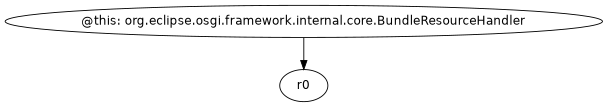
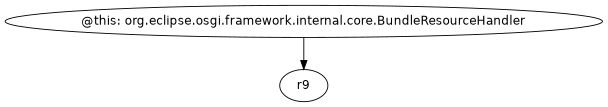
(304, 86) -> (304, 86)
